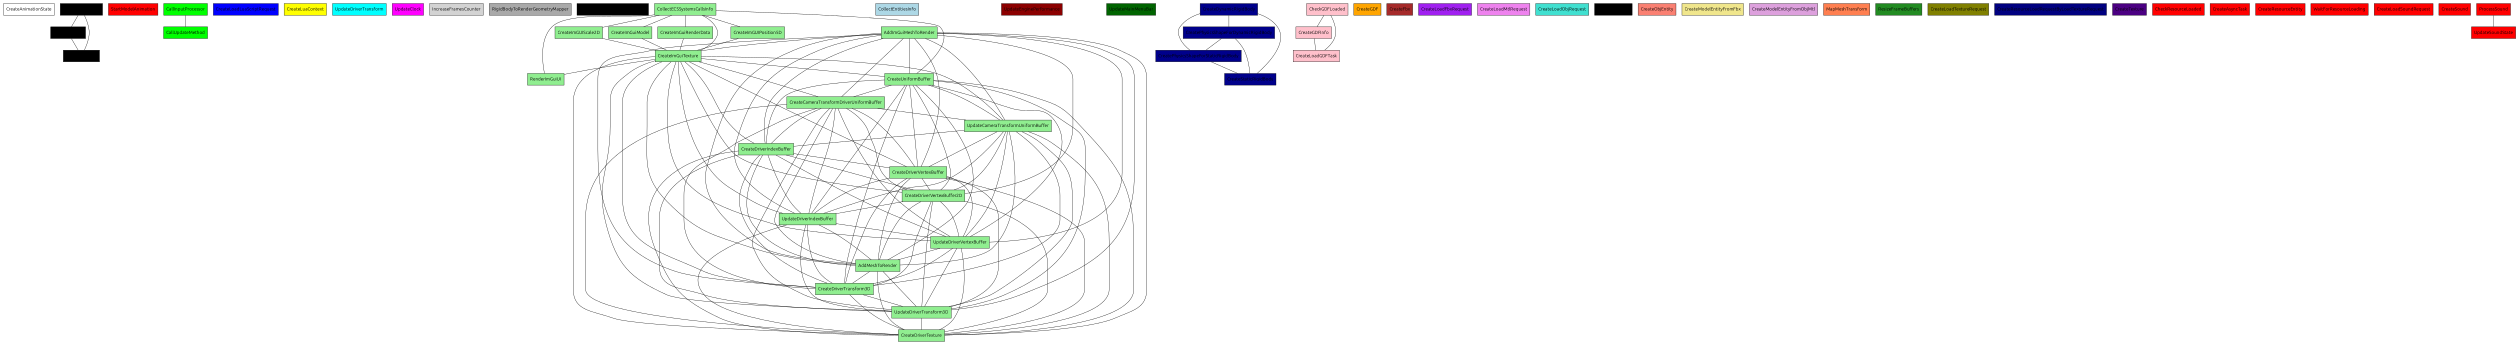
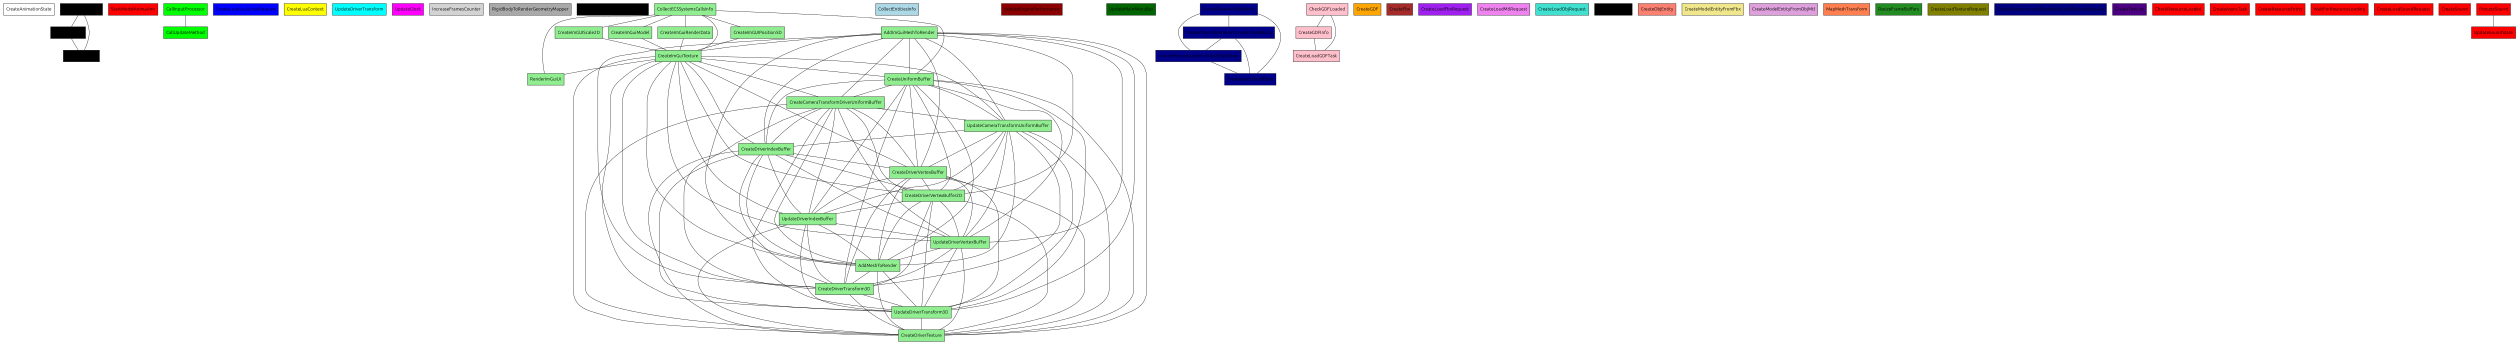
(754, 99) -> none
